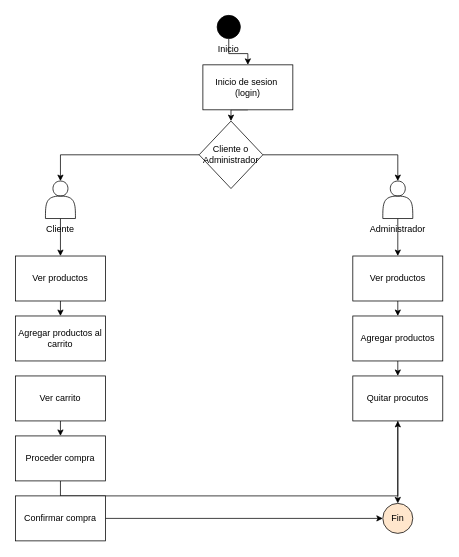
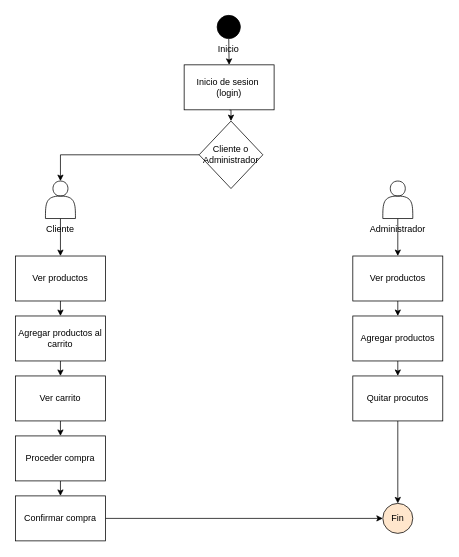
(248, 87) -> (229, 87)
(341, 155) -> none
none -> (60, 366)
(60, 491) -> (60, 489)
